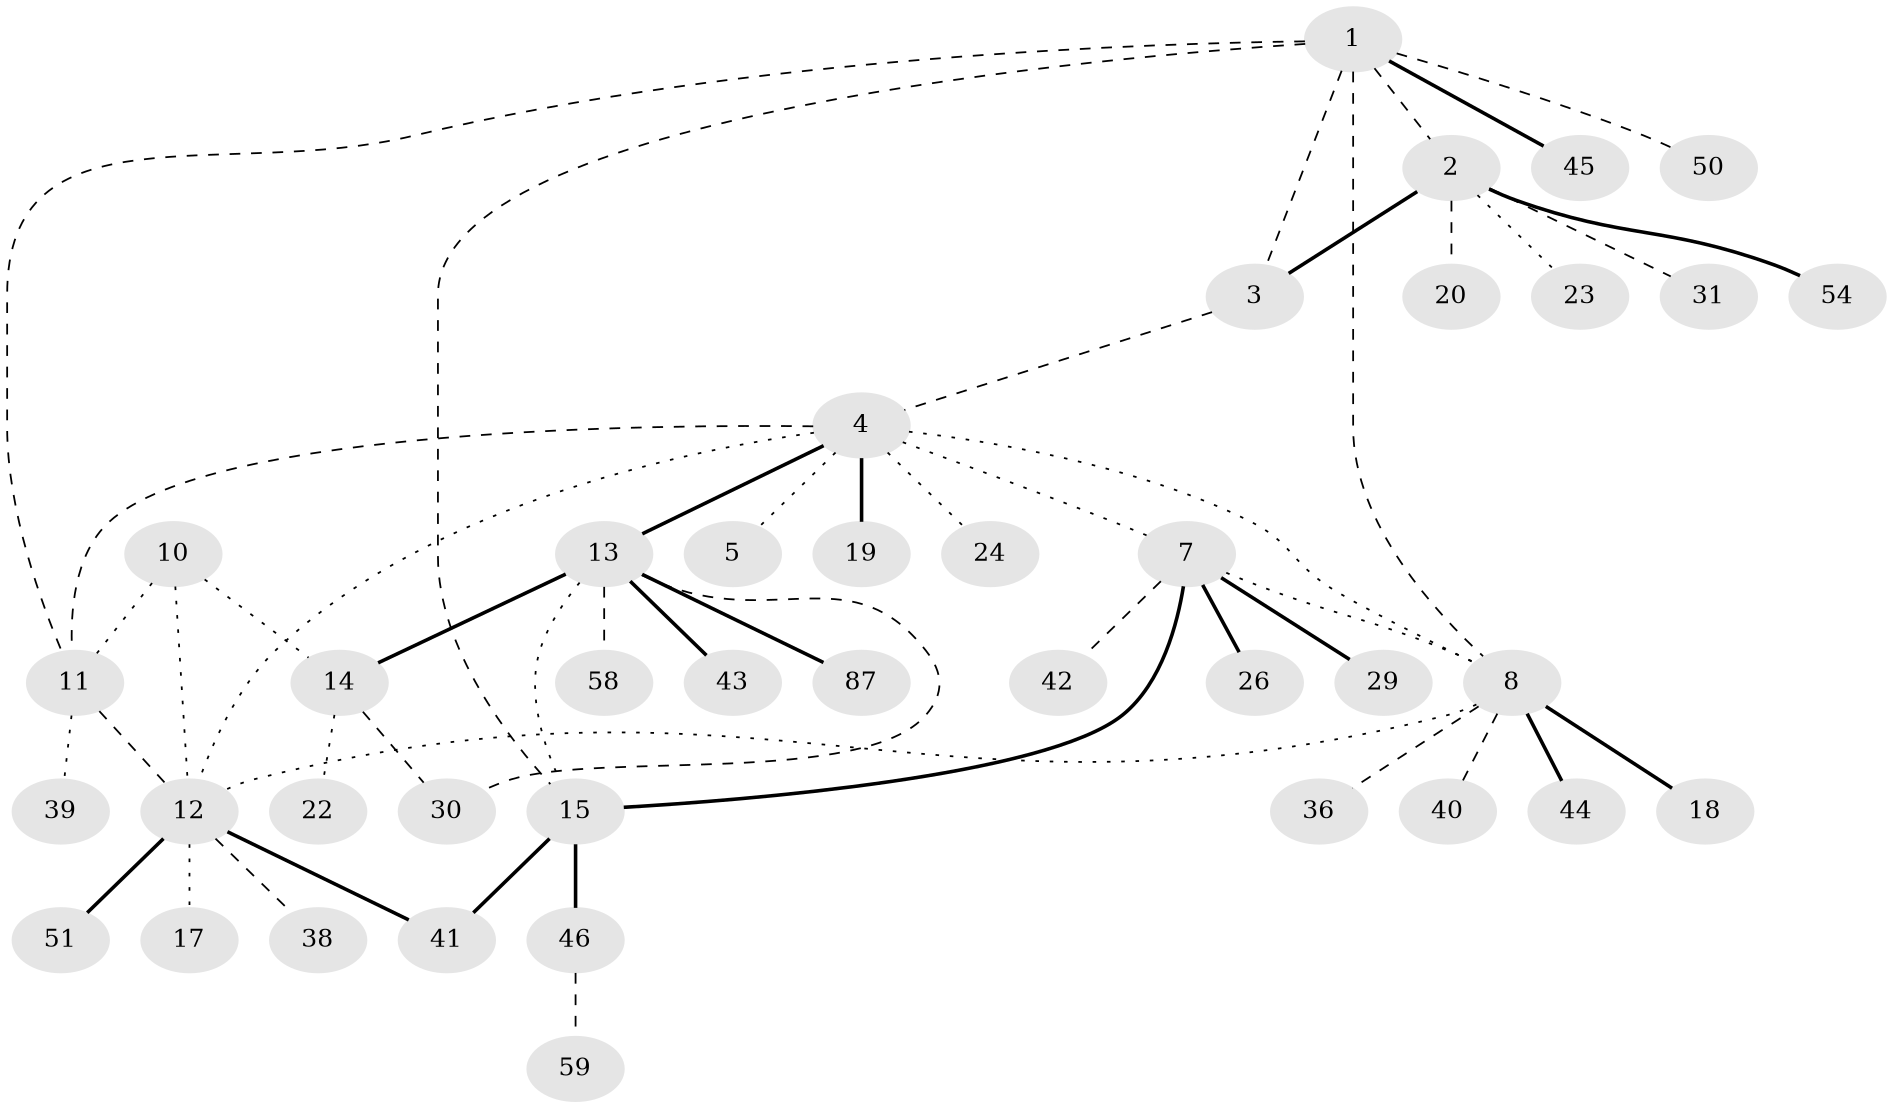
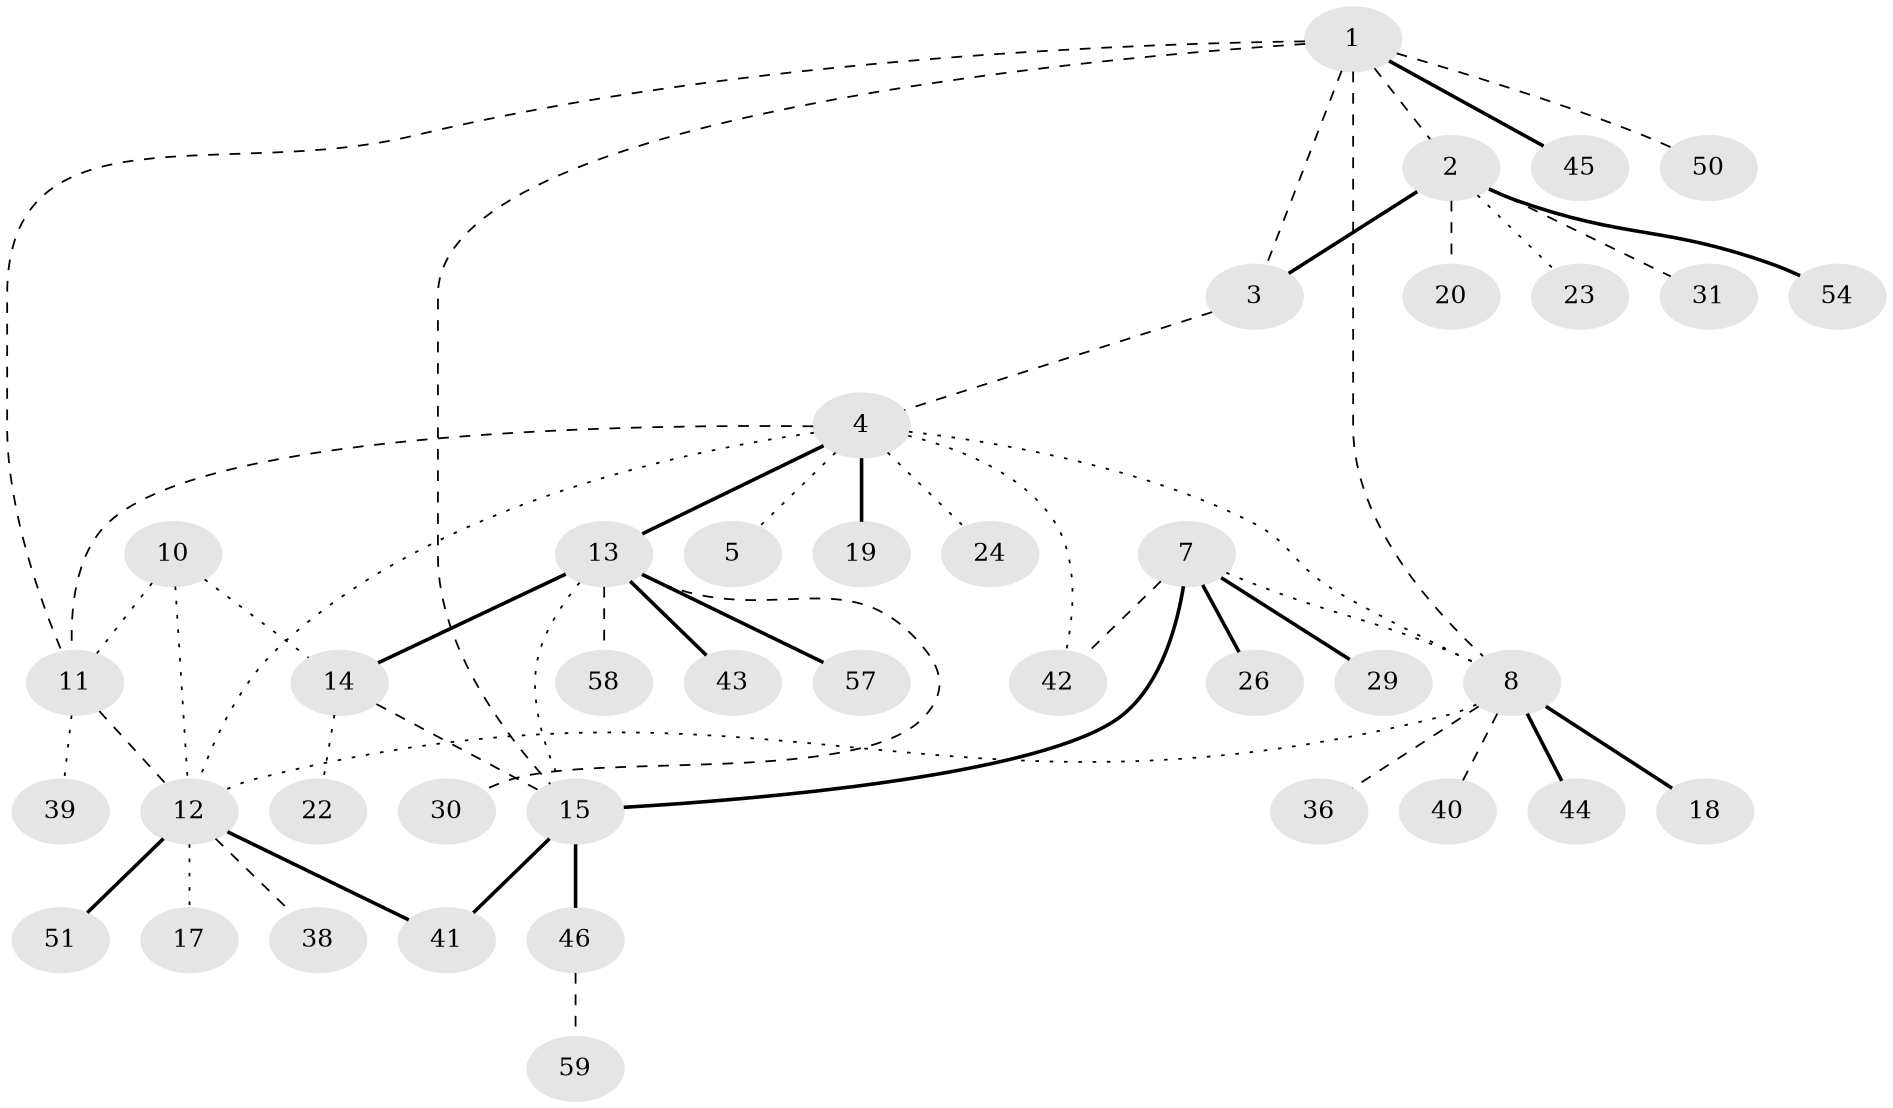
(1025, 488) -> (1042, 506)
(862, 683) -> (862, 683)
(389, 742) -> (470, 754)
